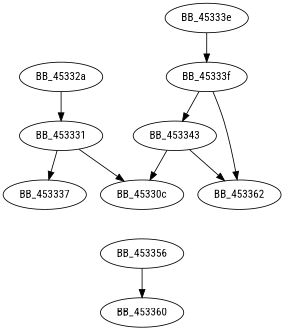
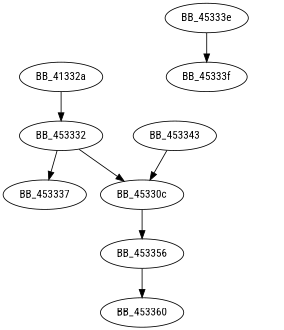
(61, 77) -> (61, 77)
(193, 103) -> none
(61, 136) -> (61, 136)
(239, 195) -> none
none -> (142, 220)
